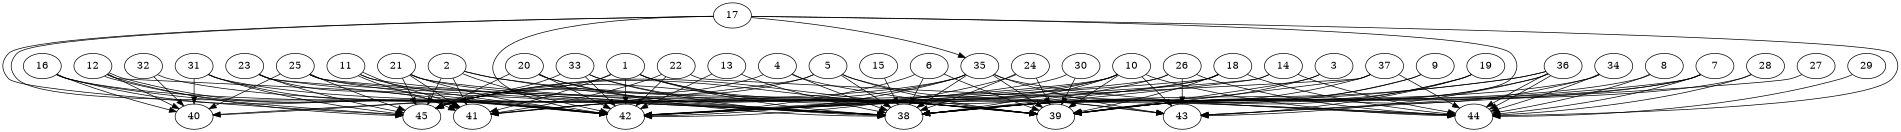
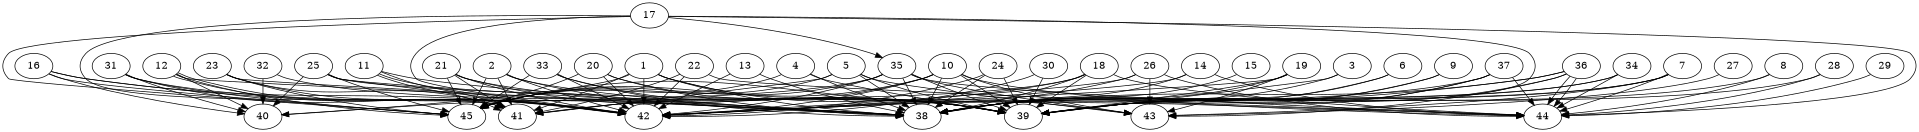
(785, 103) -> (979, 99)
